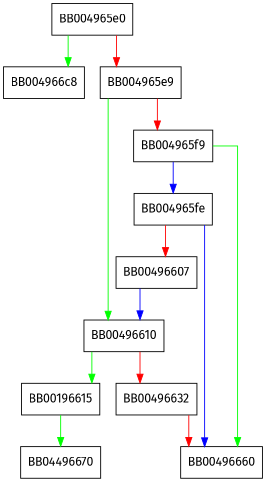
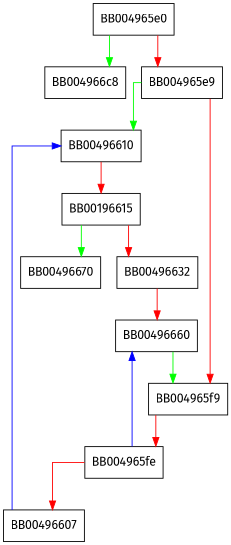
(173, 173) -> (156, 426)
(238, 279) -> (173, 363)
(92, 363) -> (101, 173)
(140, 363) -> (129, 236)
(61, 462) -> (61, 273)
